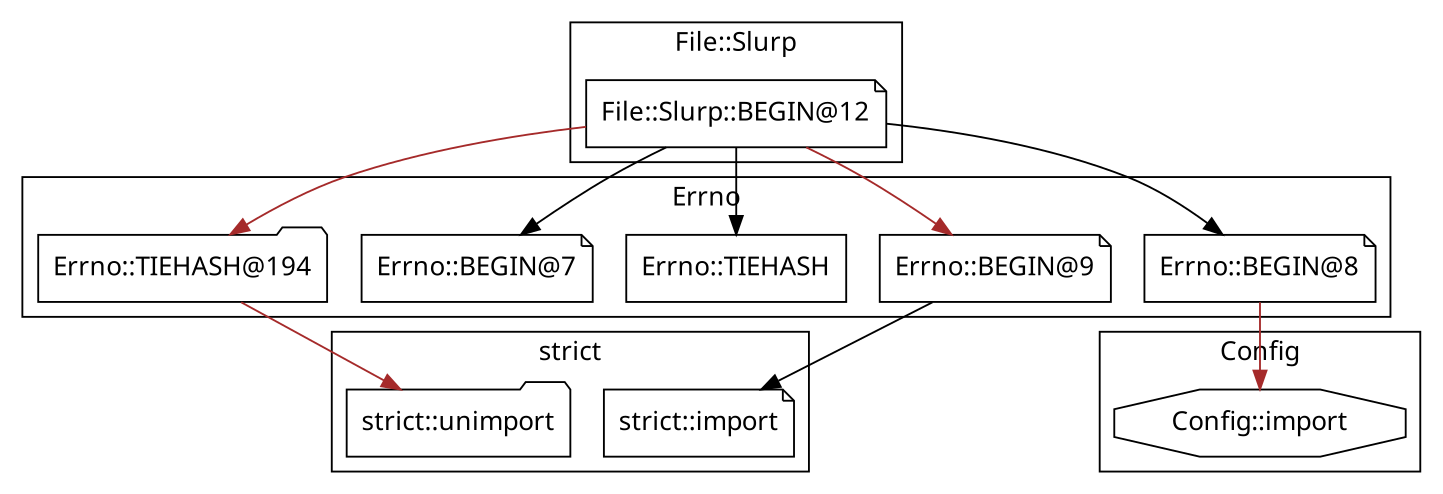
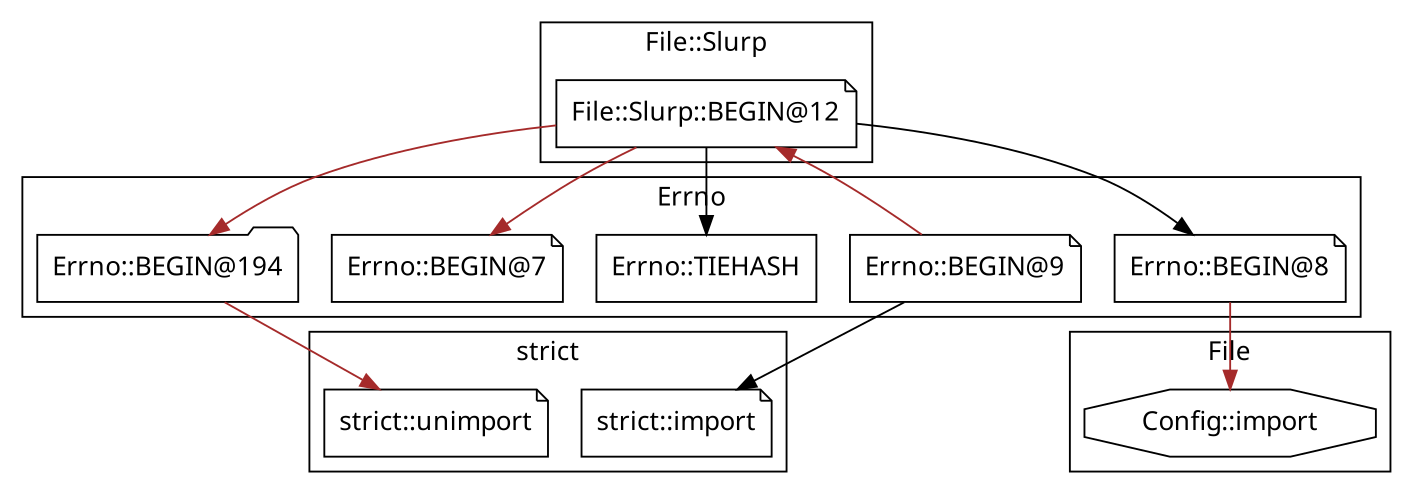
(590, 189) -> (560, 189)
(882, 189) -> (859, 193)
(183, 268) -> (168, 268)
(1260, 353) -> (1230, 353)
(459, 423) -> (436, 423)
